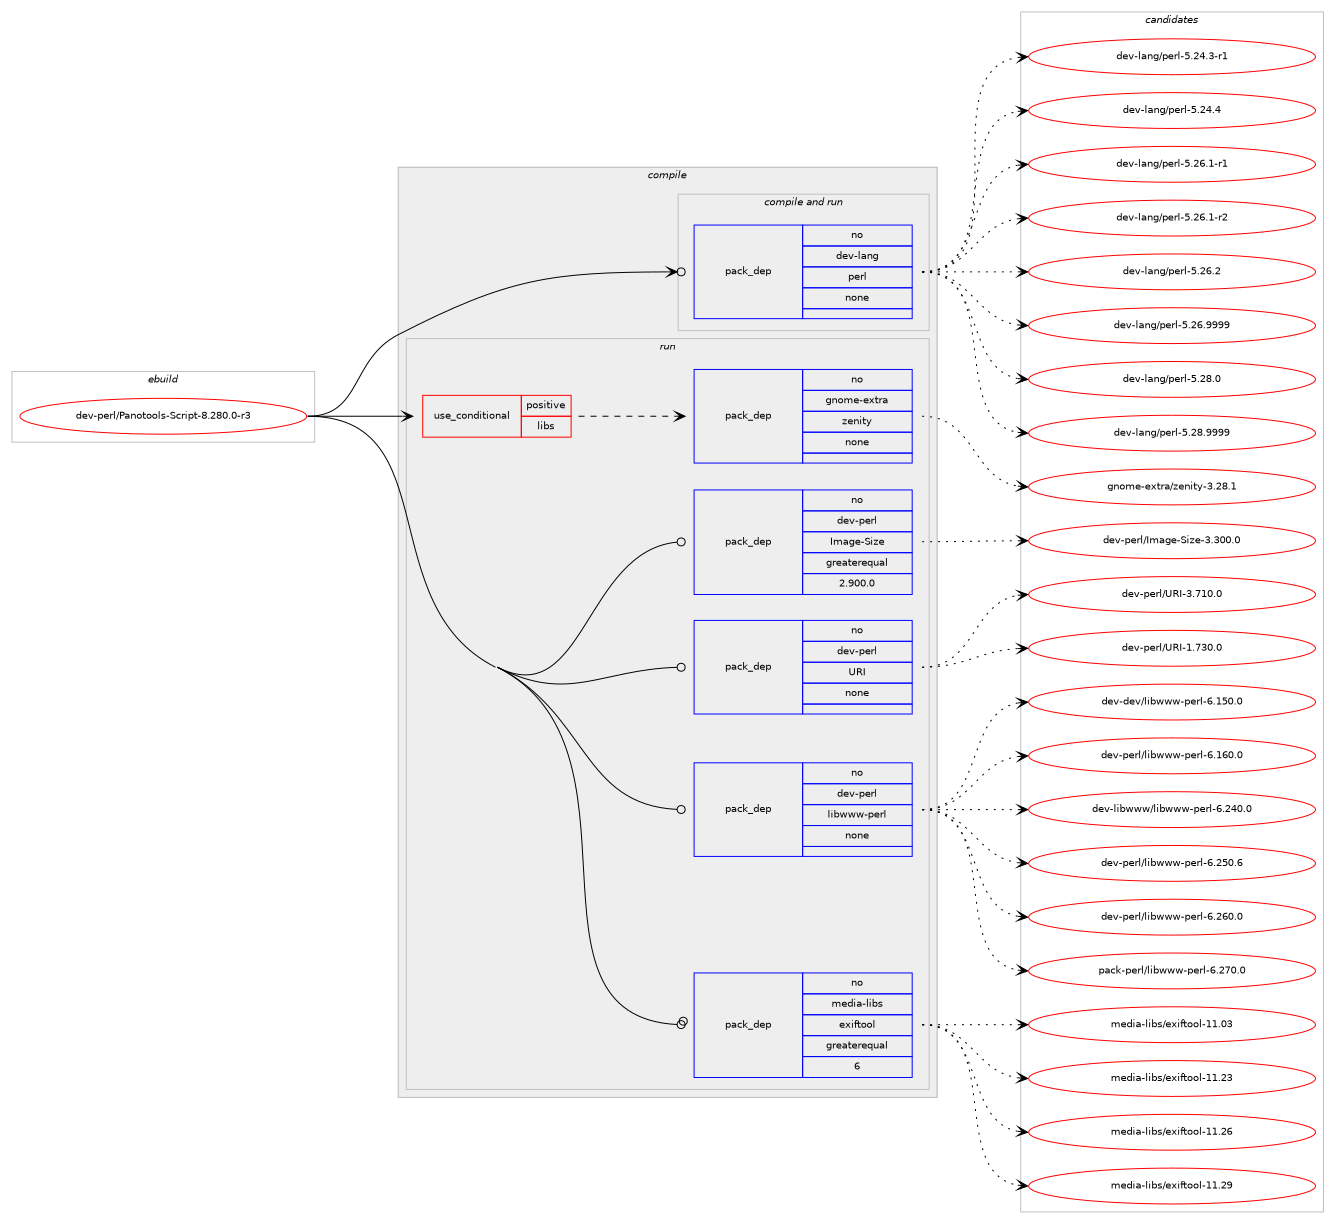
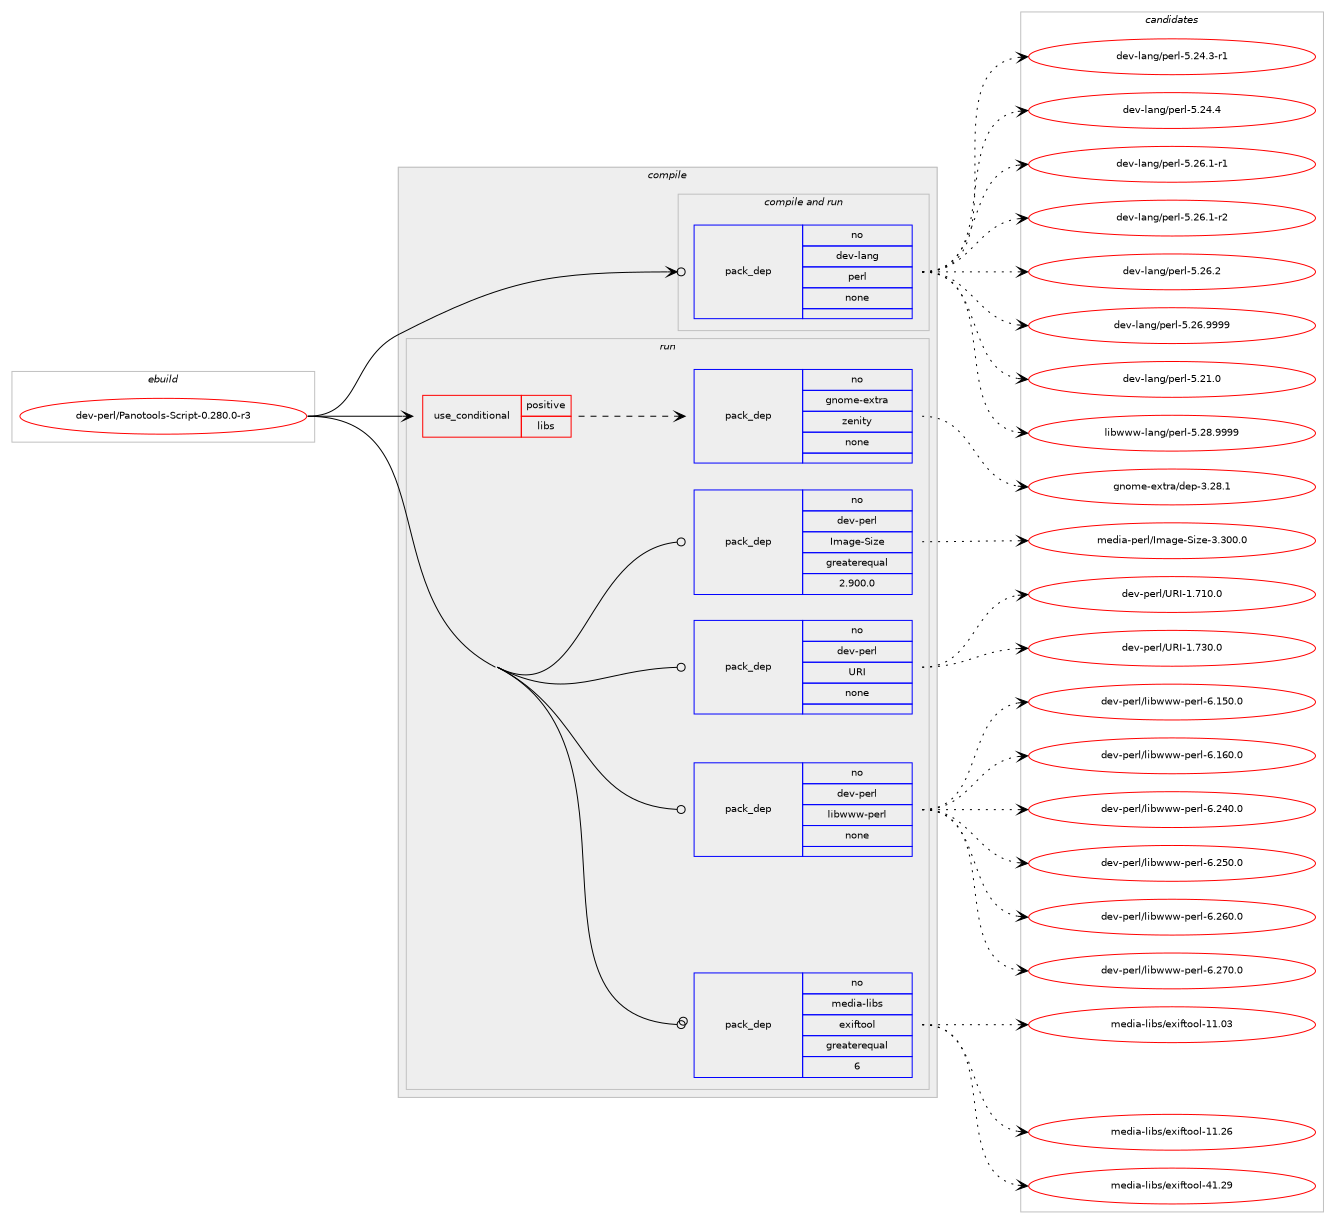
(1172, 379) -> (1172, 379)
(163, 416) -> (163, 416)
(1172, 433) -> (1172, 433)
(1172, 487) -> (1172, 487)
(1172, 541) -> (1172, 541)
(1172, 595) -> (1172, 595)
(1172, 702) -> (1172, 702)
(1172, 810) -> (1172, 810)
(1172, 863) -> (1172, 863)
(1172, 971) -> (1172, 971)
(1172, 1078) -> none
(1172, 1186) -> (1172, 1186)
